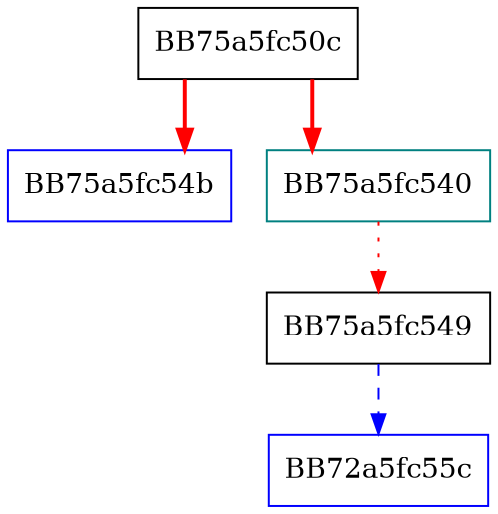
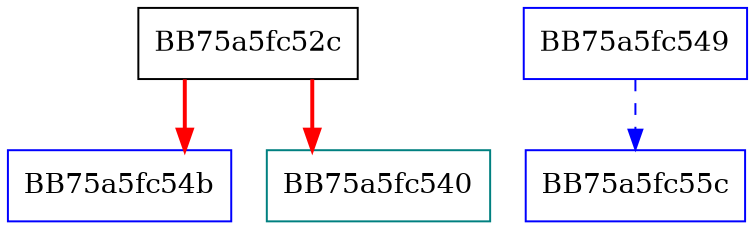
(248, 43) -> (248, 43)
(378, 247) -> none
(378, 328) -> (635, 43)
(378, 470) -> (635, 186)
